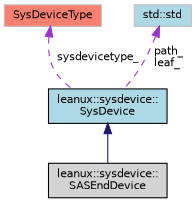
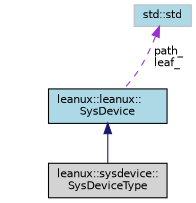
(53, 16) -> none
(108, 106) -> (108, 106)
(108, 181) -> (108, 181)
